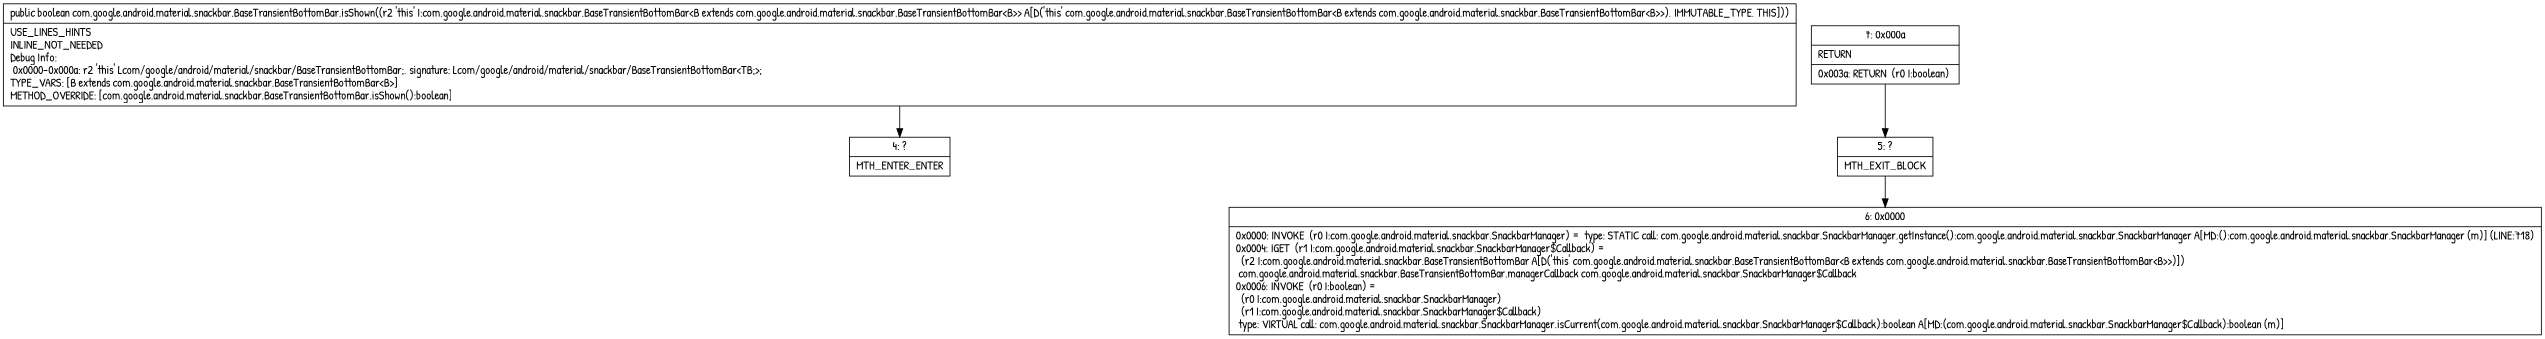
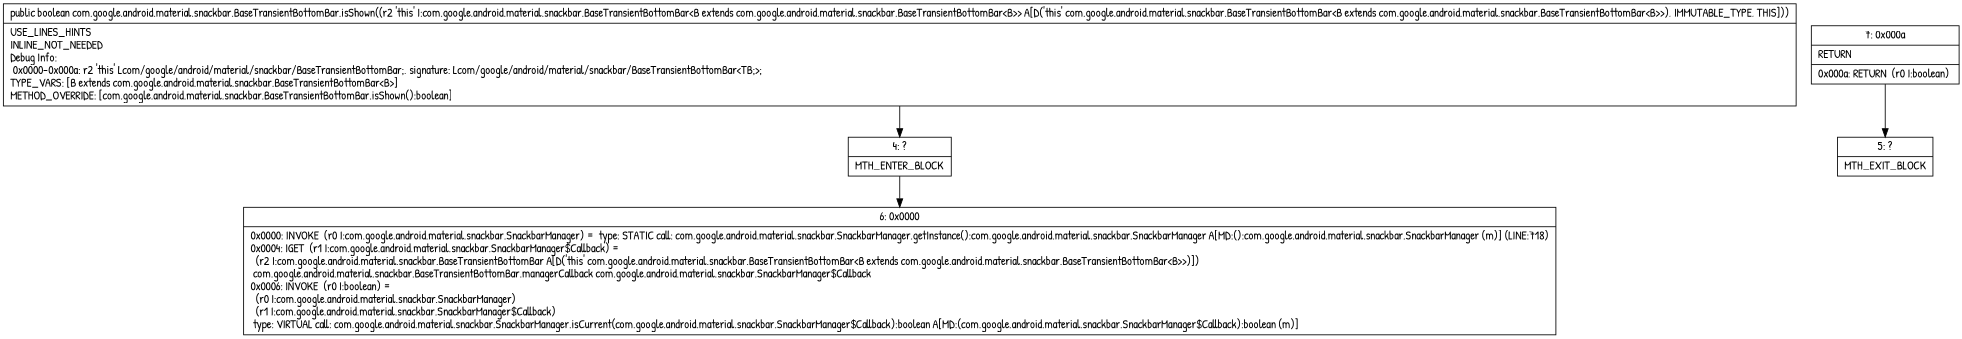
(1885, 74) -> (1885, 74)
(900, 166) -> (900, 166)
(1885, 187) -> (900, 187)
